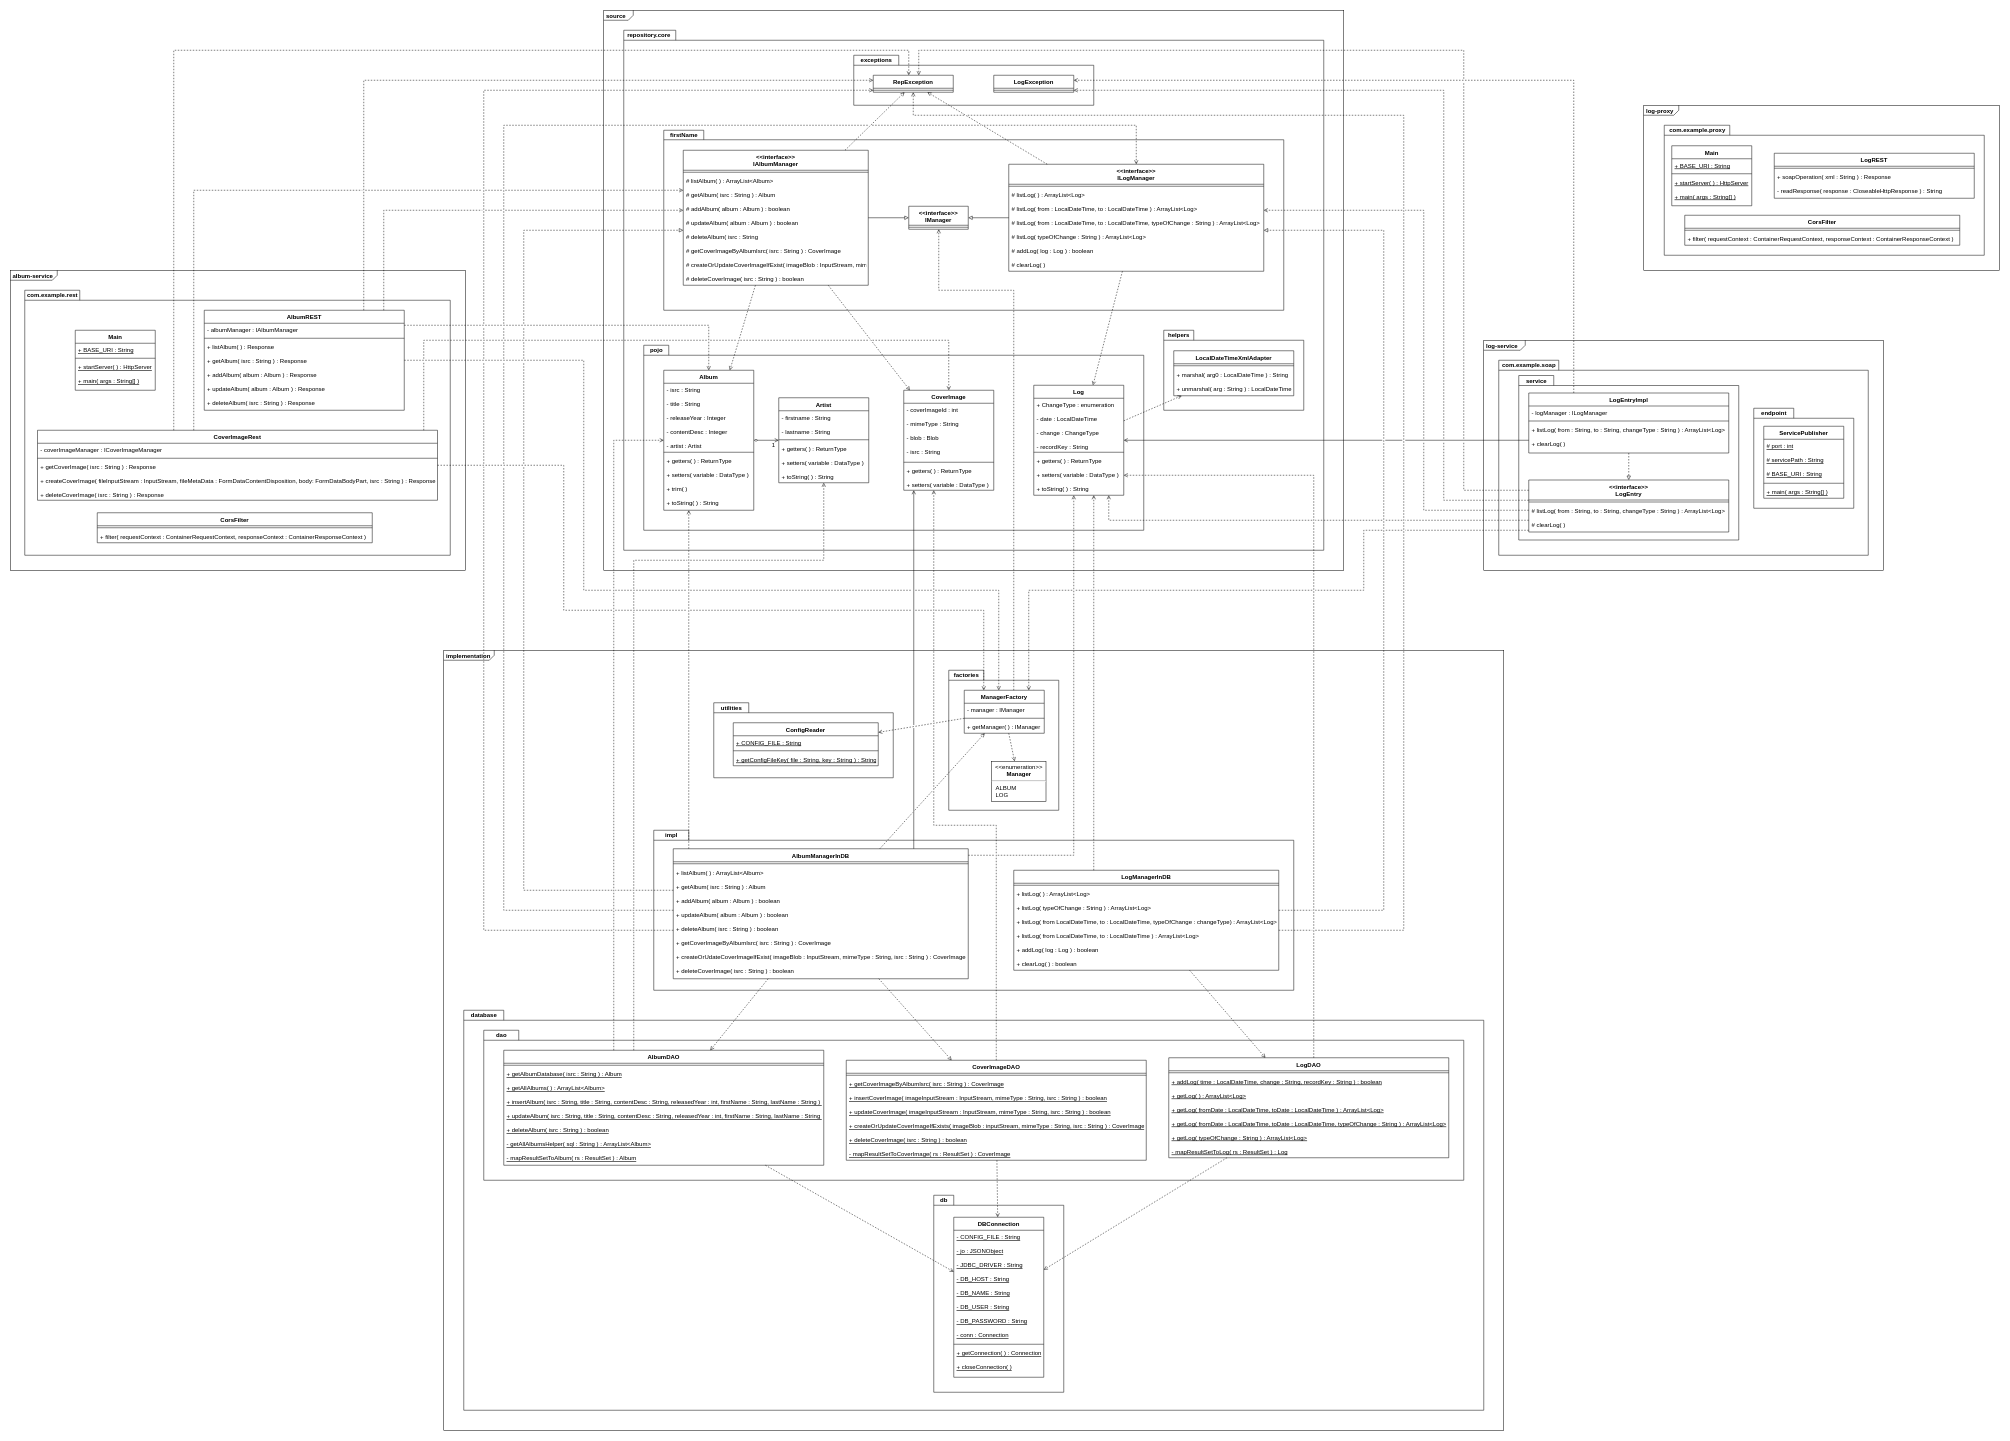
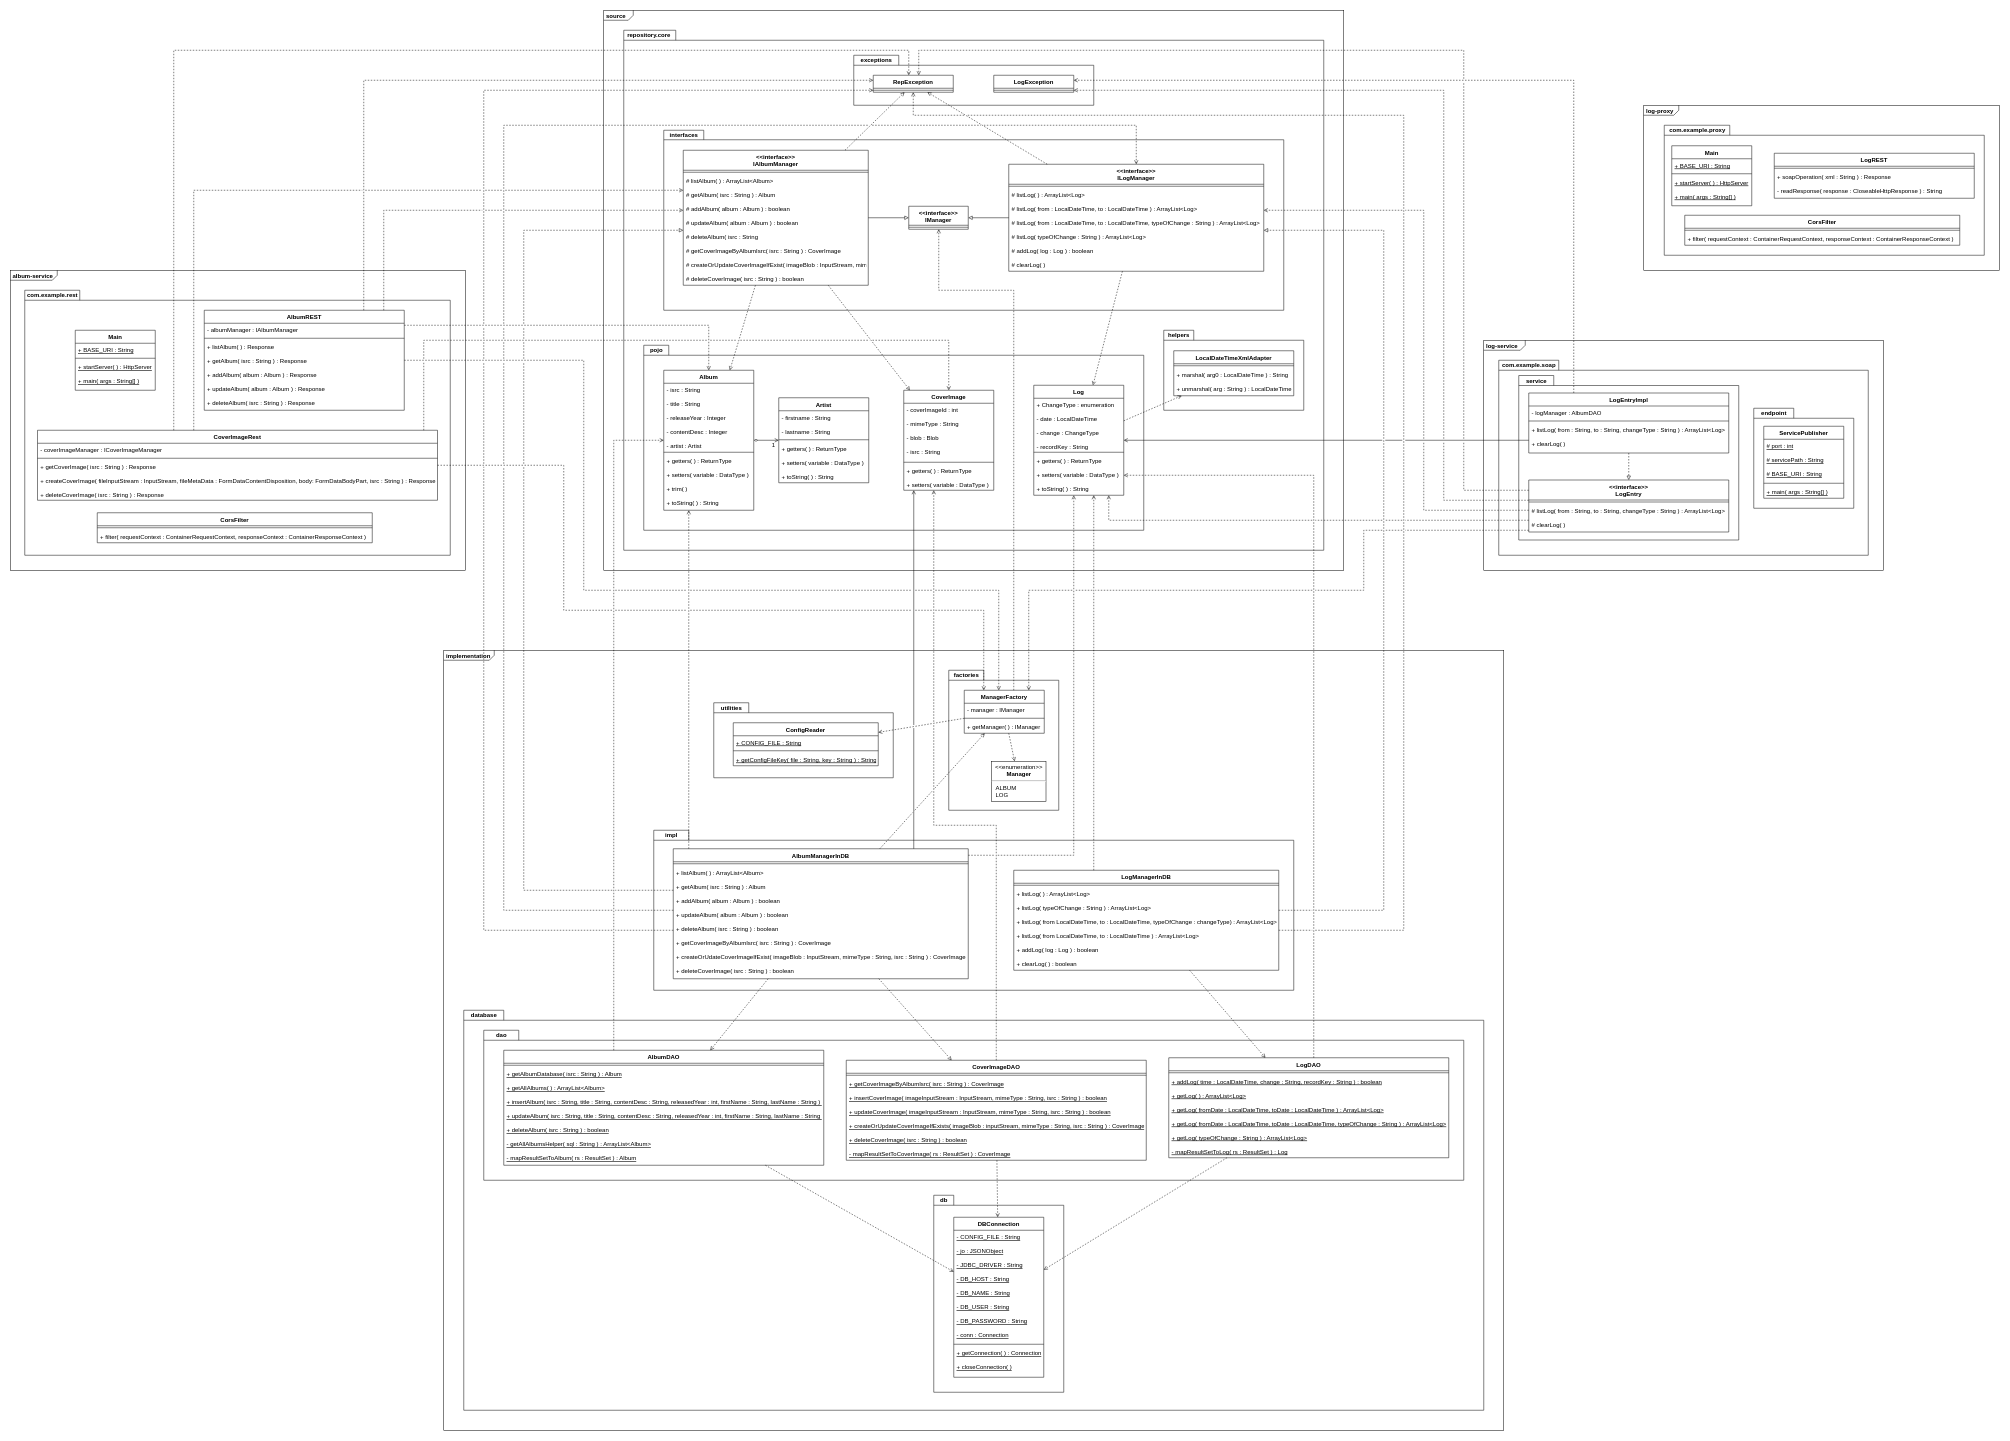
(684, 135) -> (684, 135)
(1571, 413) -> (1565, 413)
(634, 673) -> none
